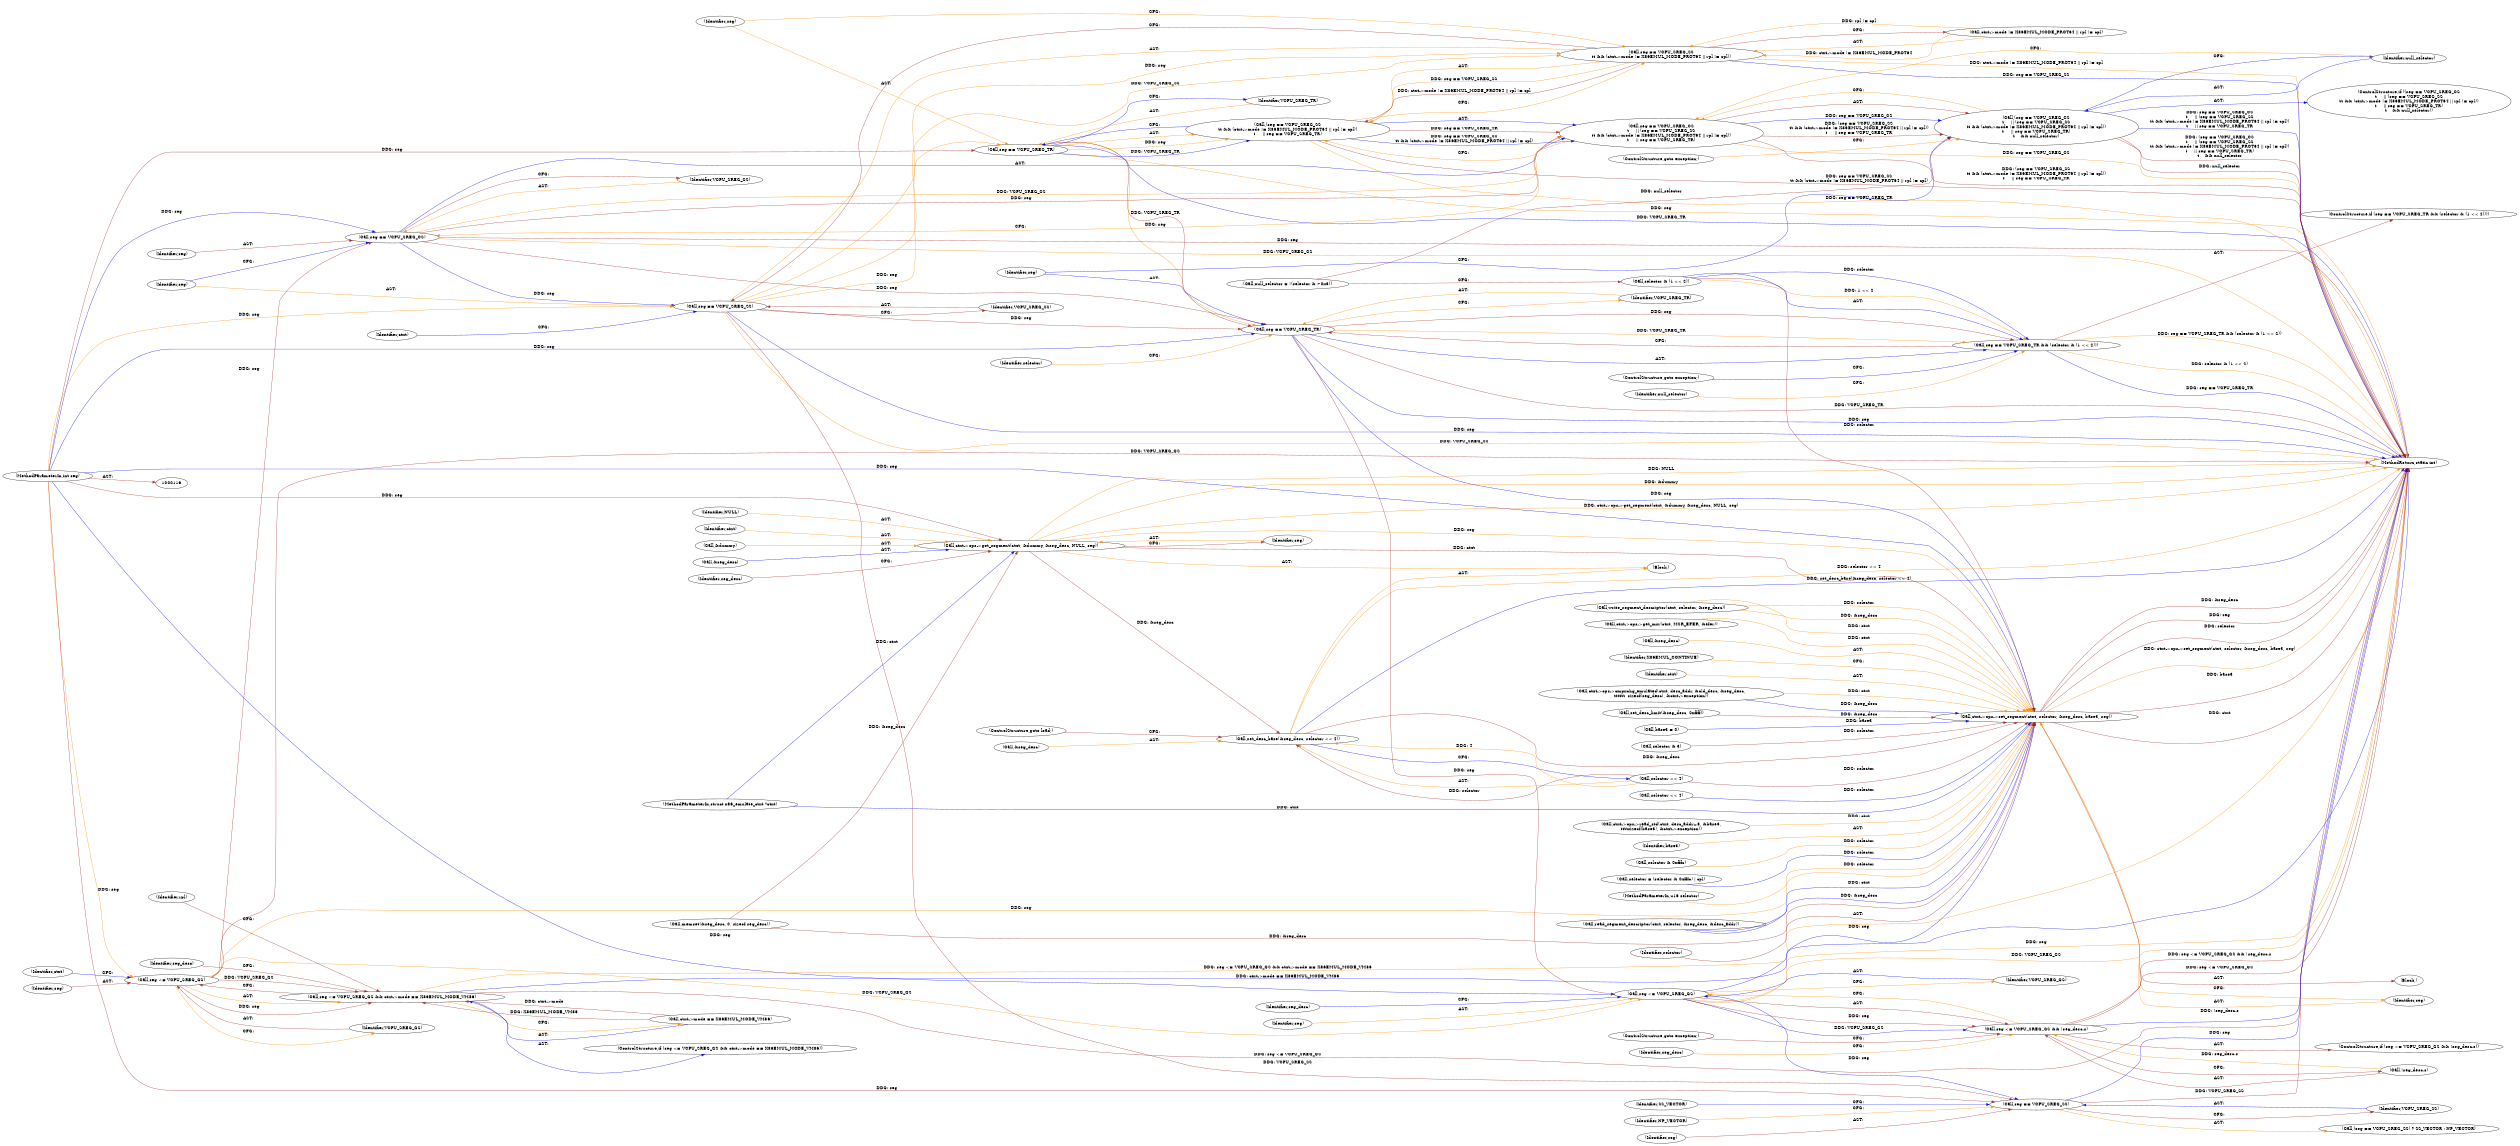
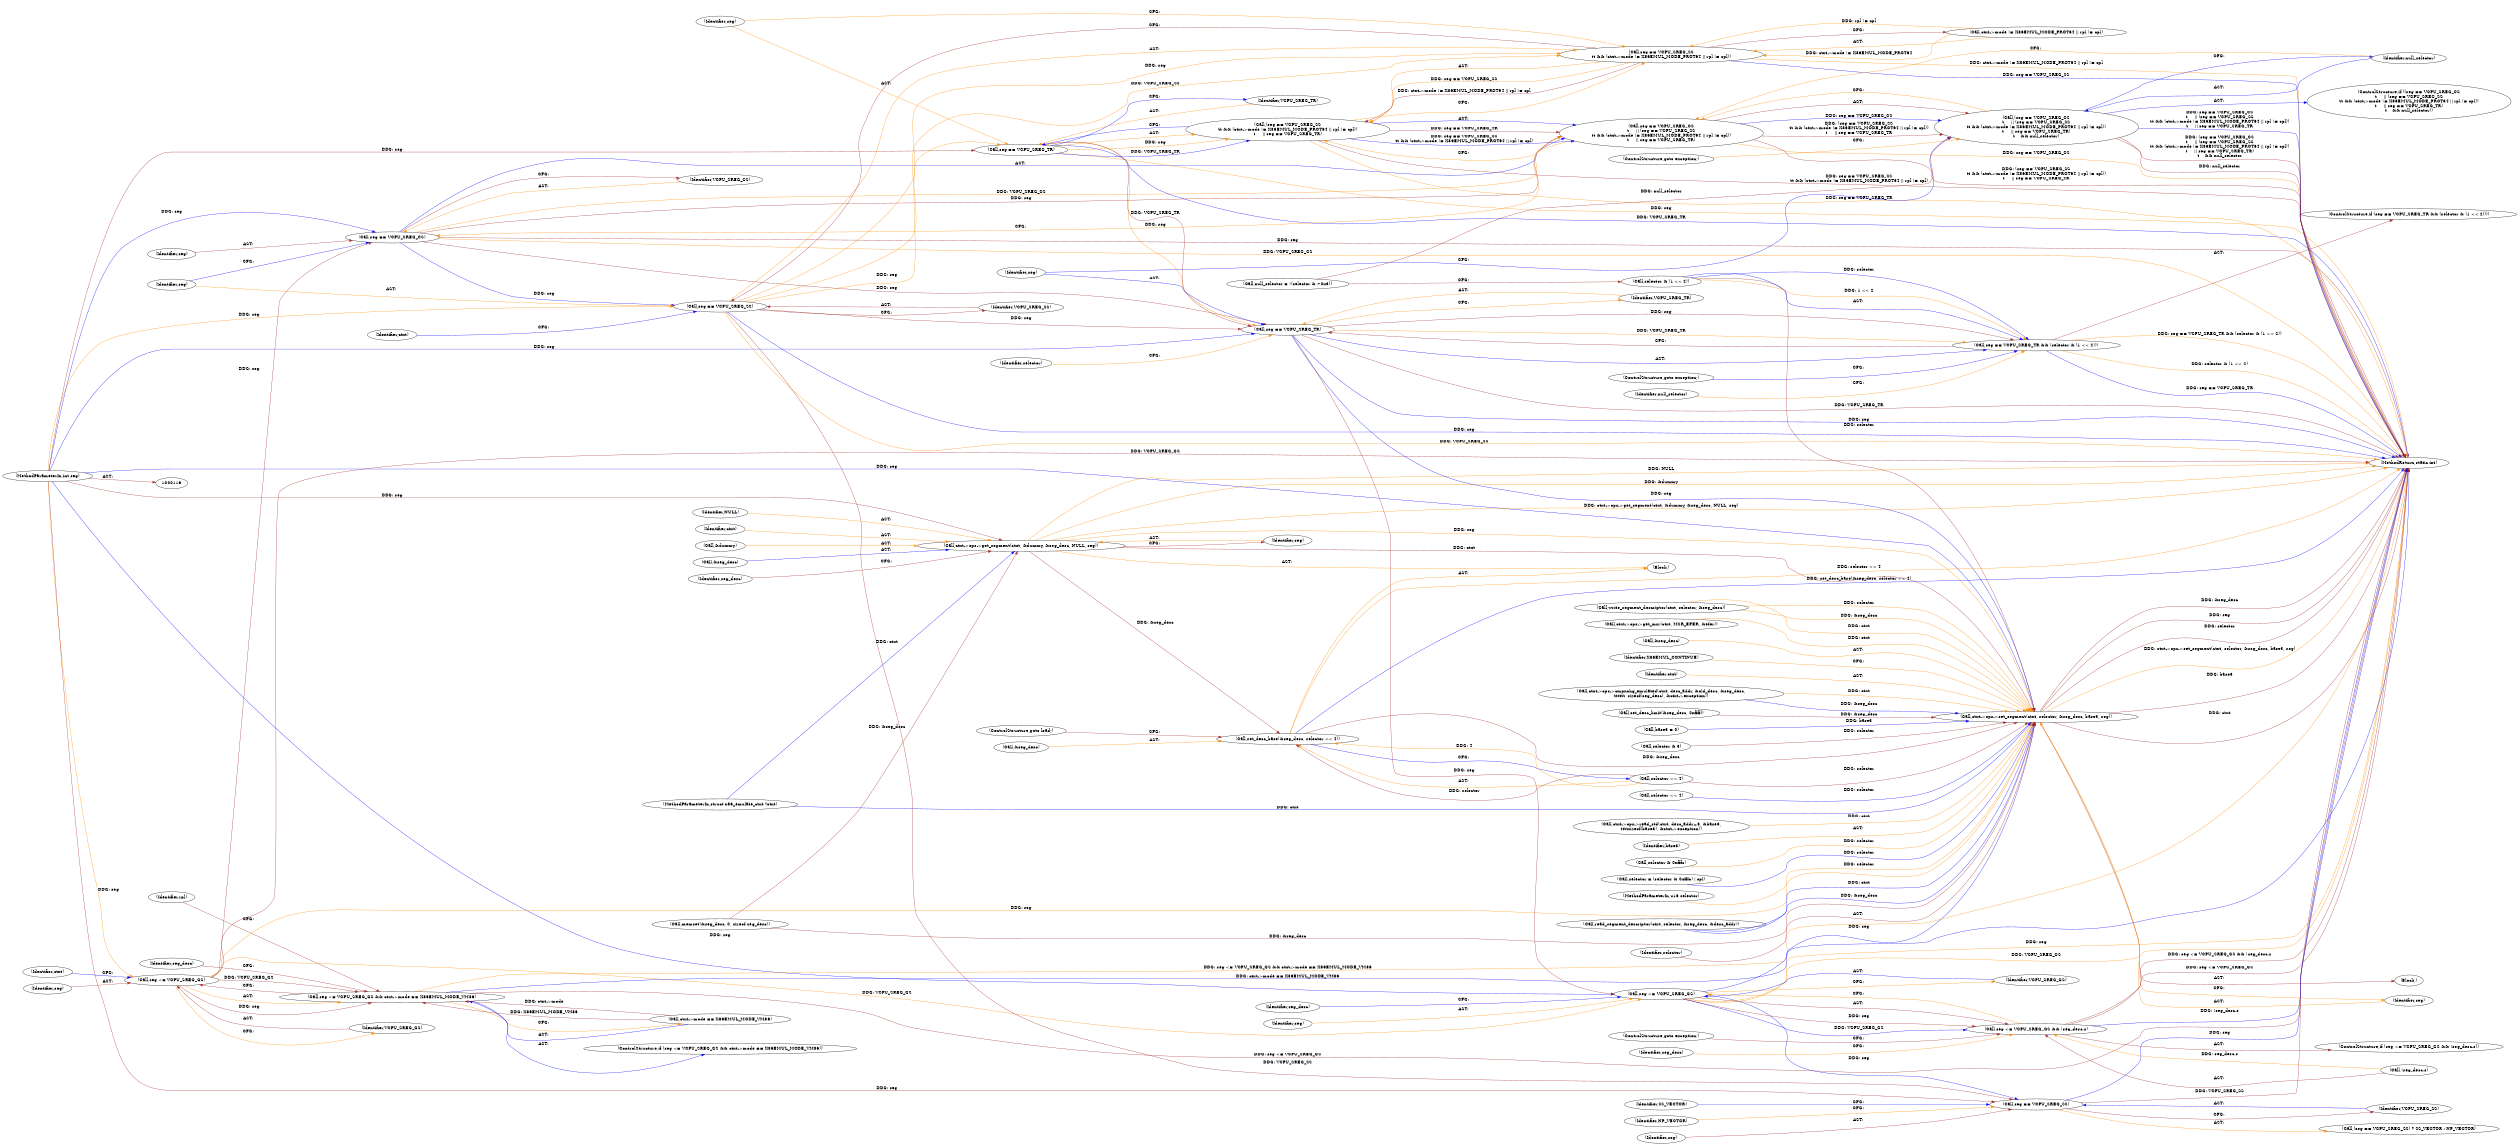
(2209, 1074) -> none
